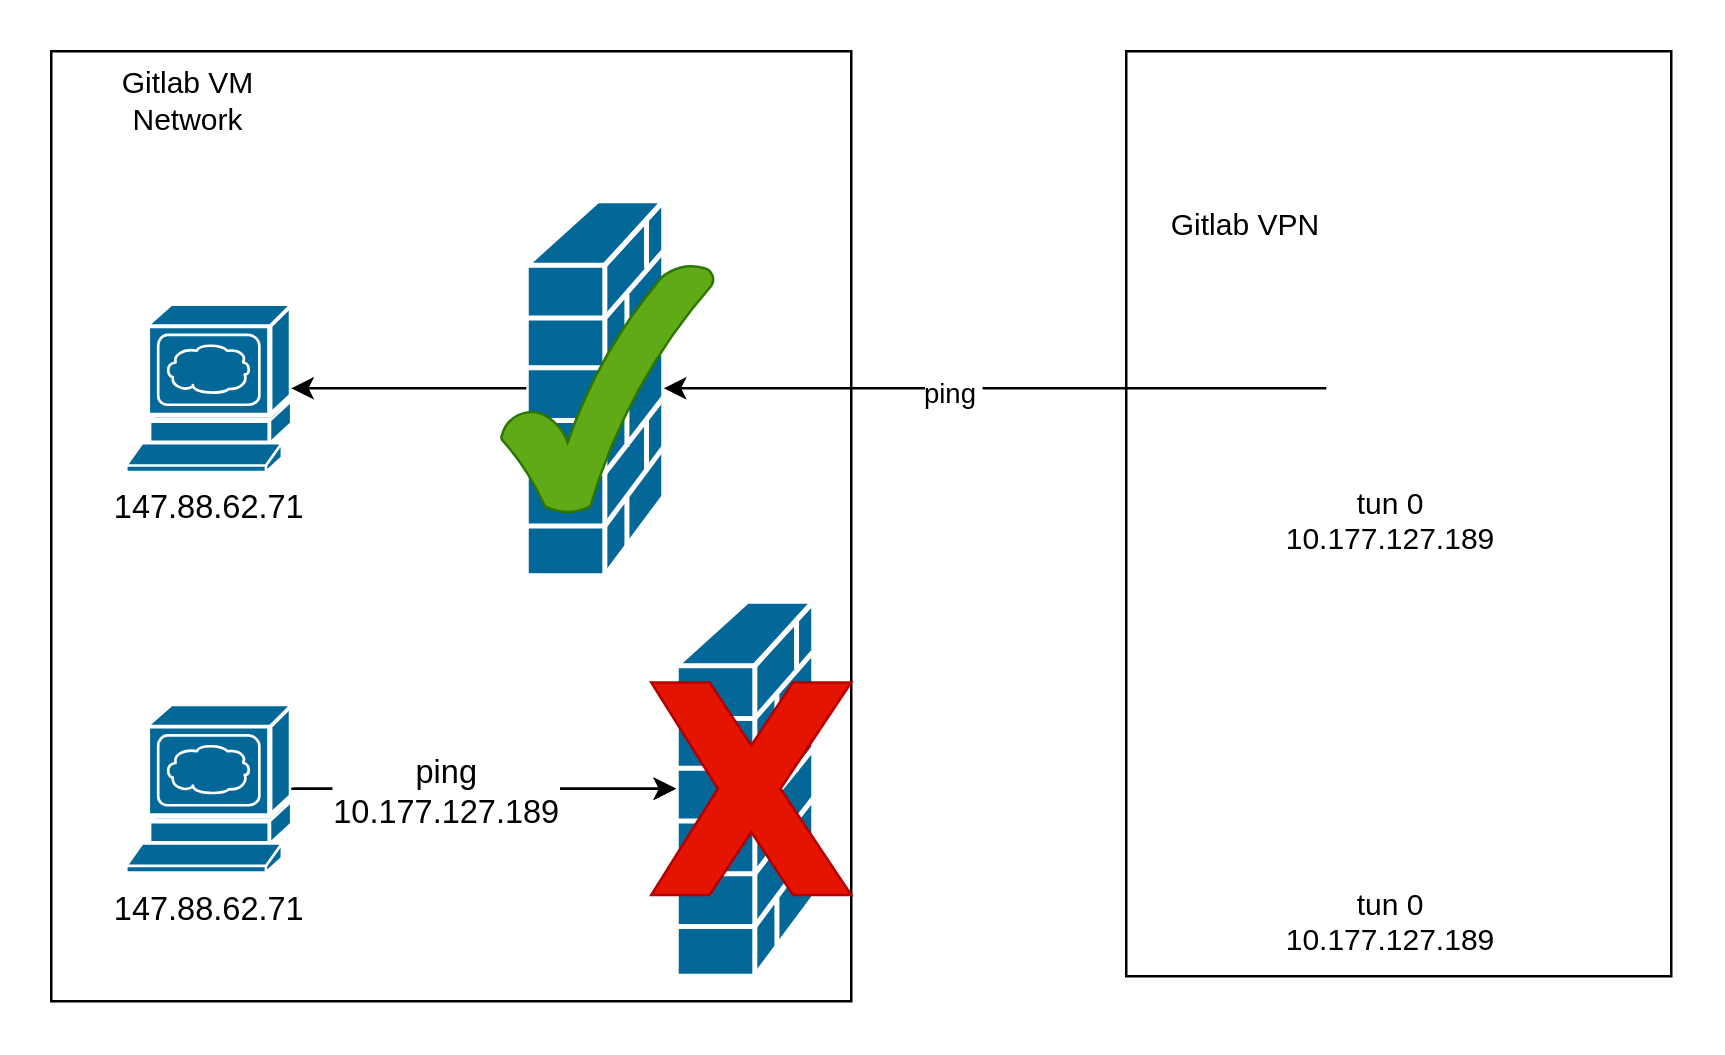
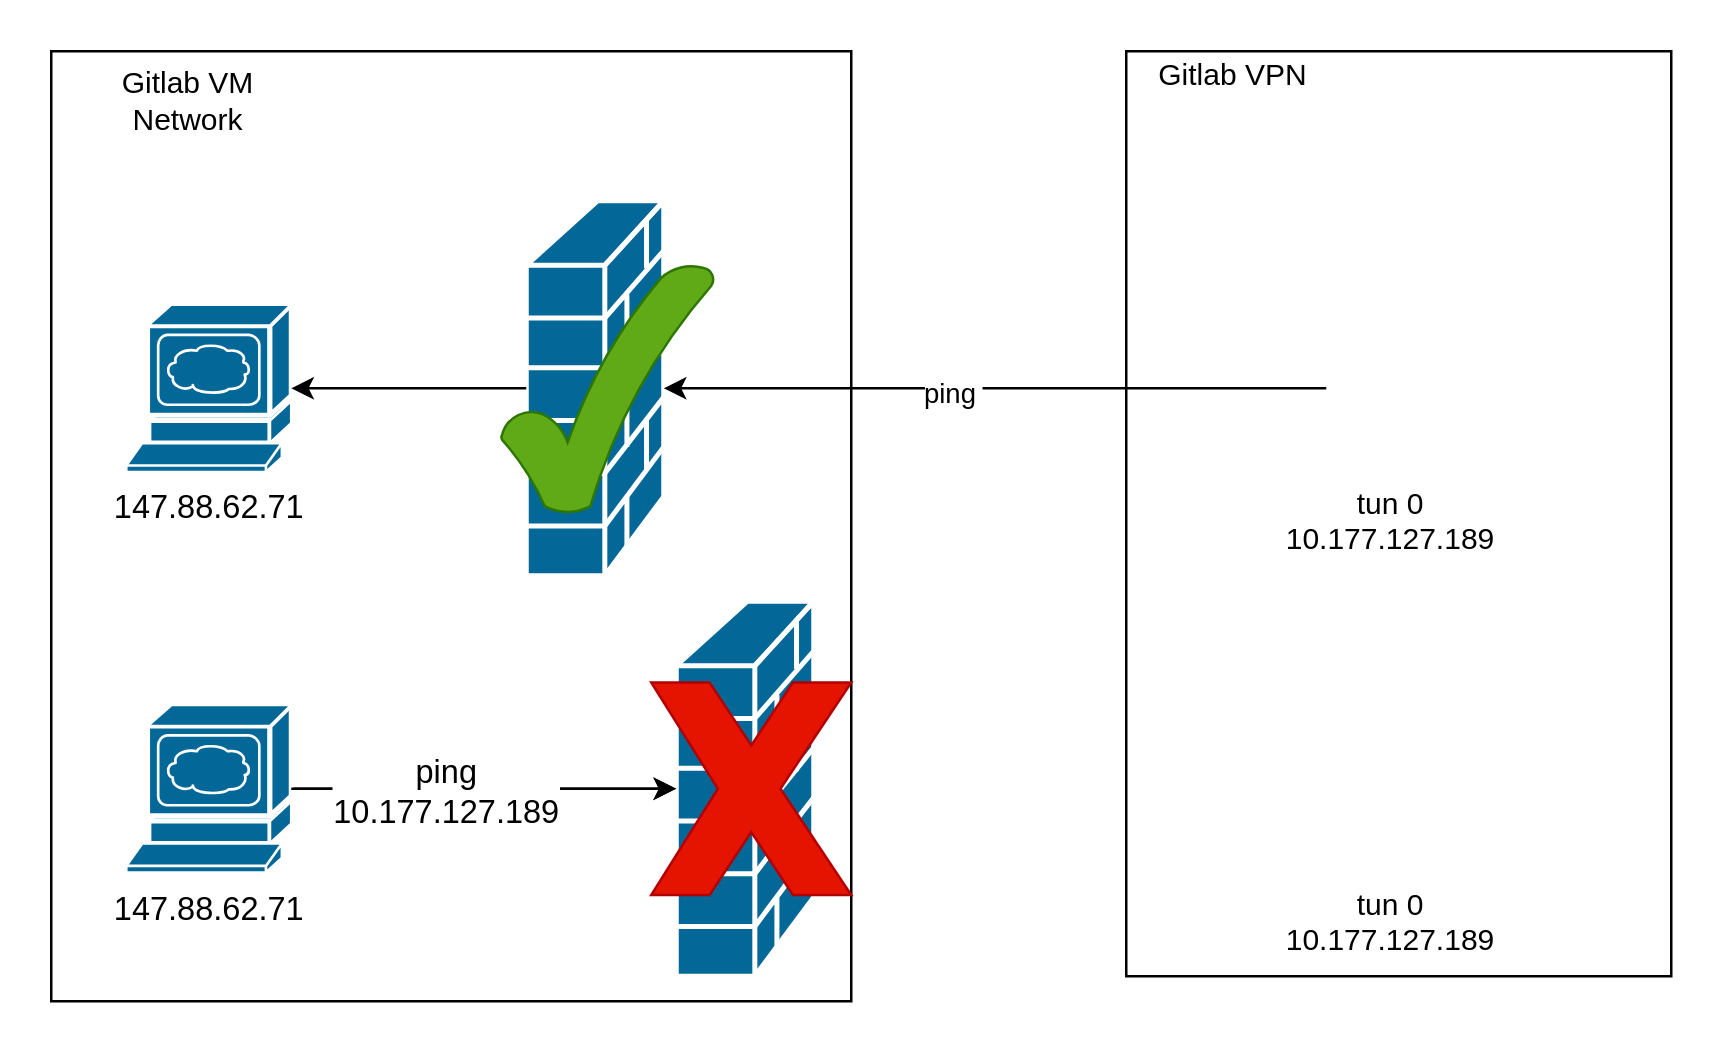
(1246, 226) -> (1234, 76)
